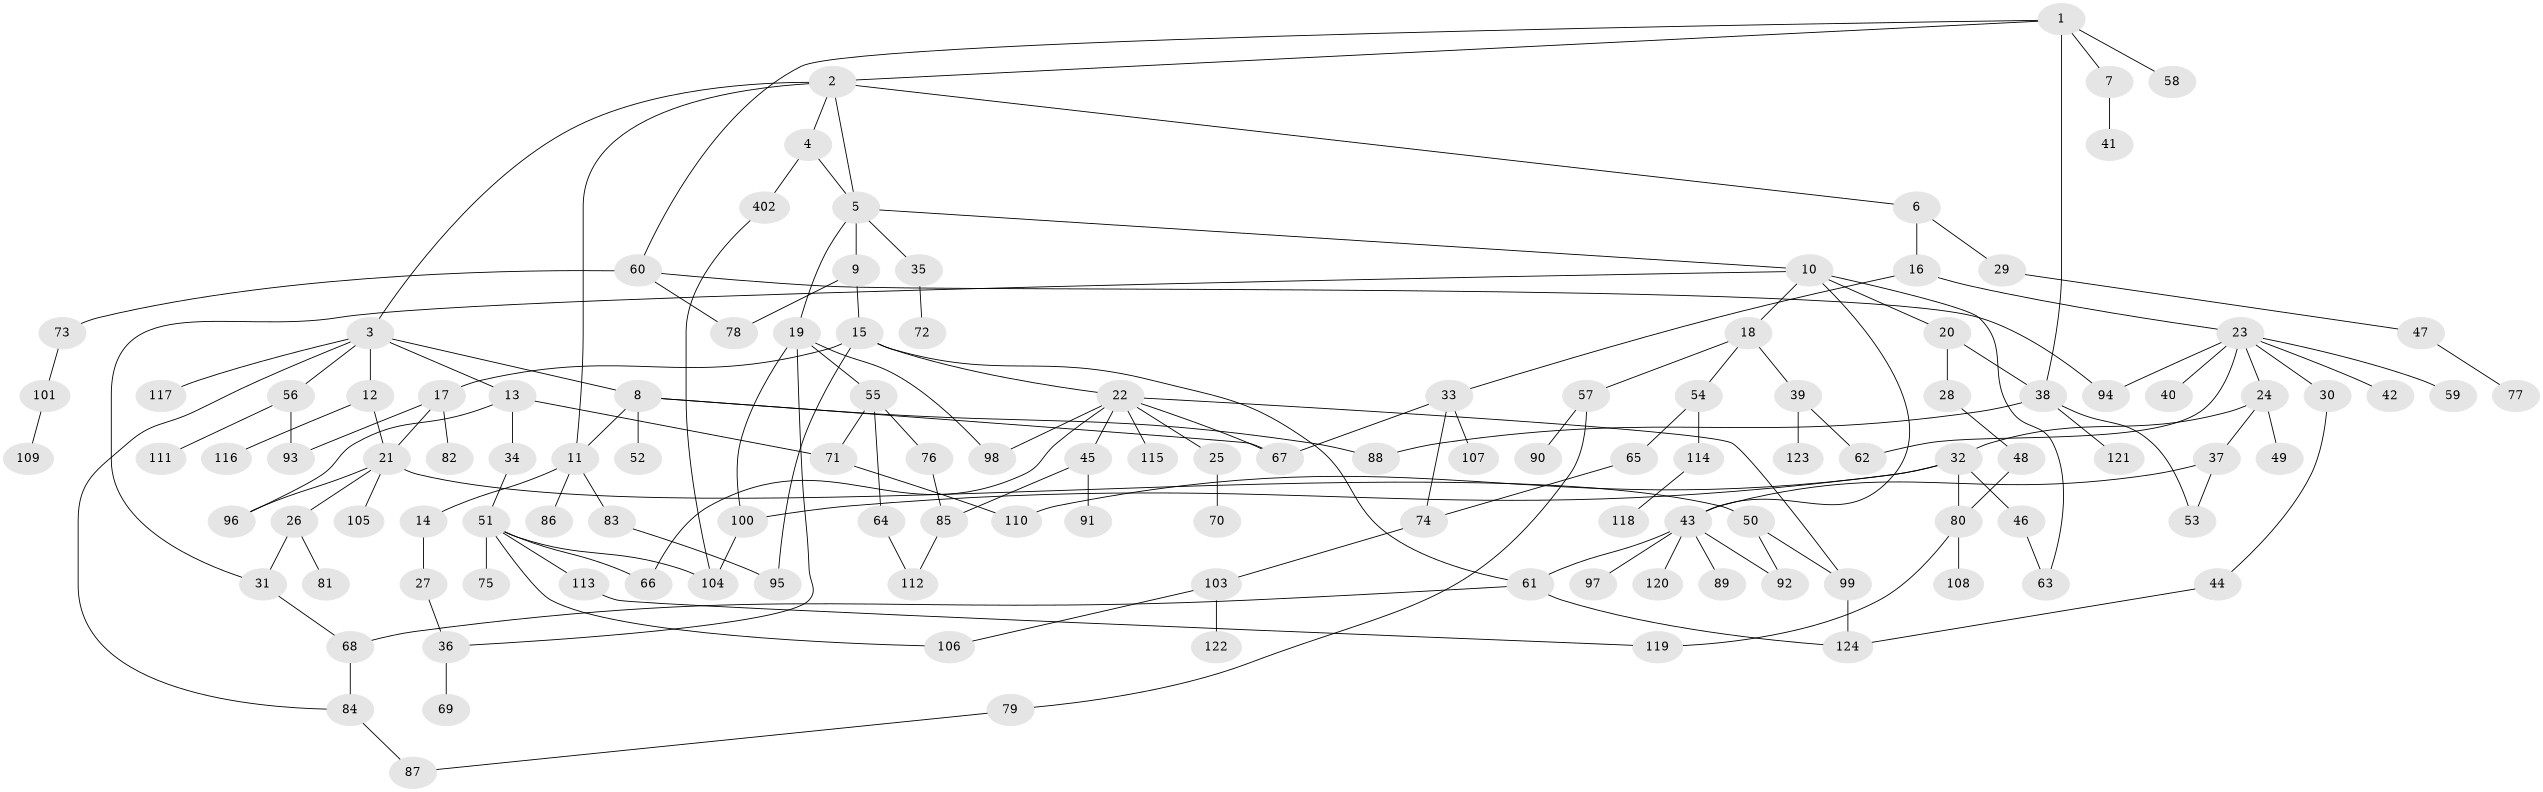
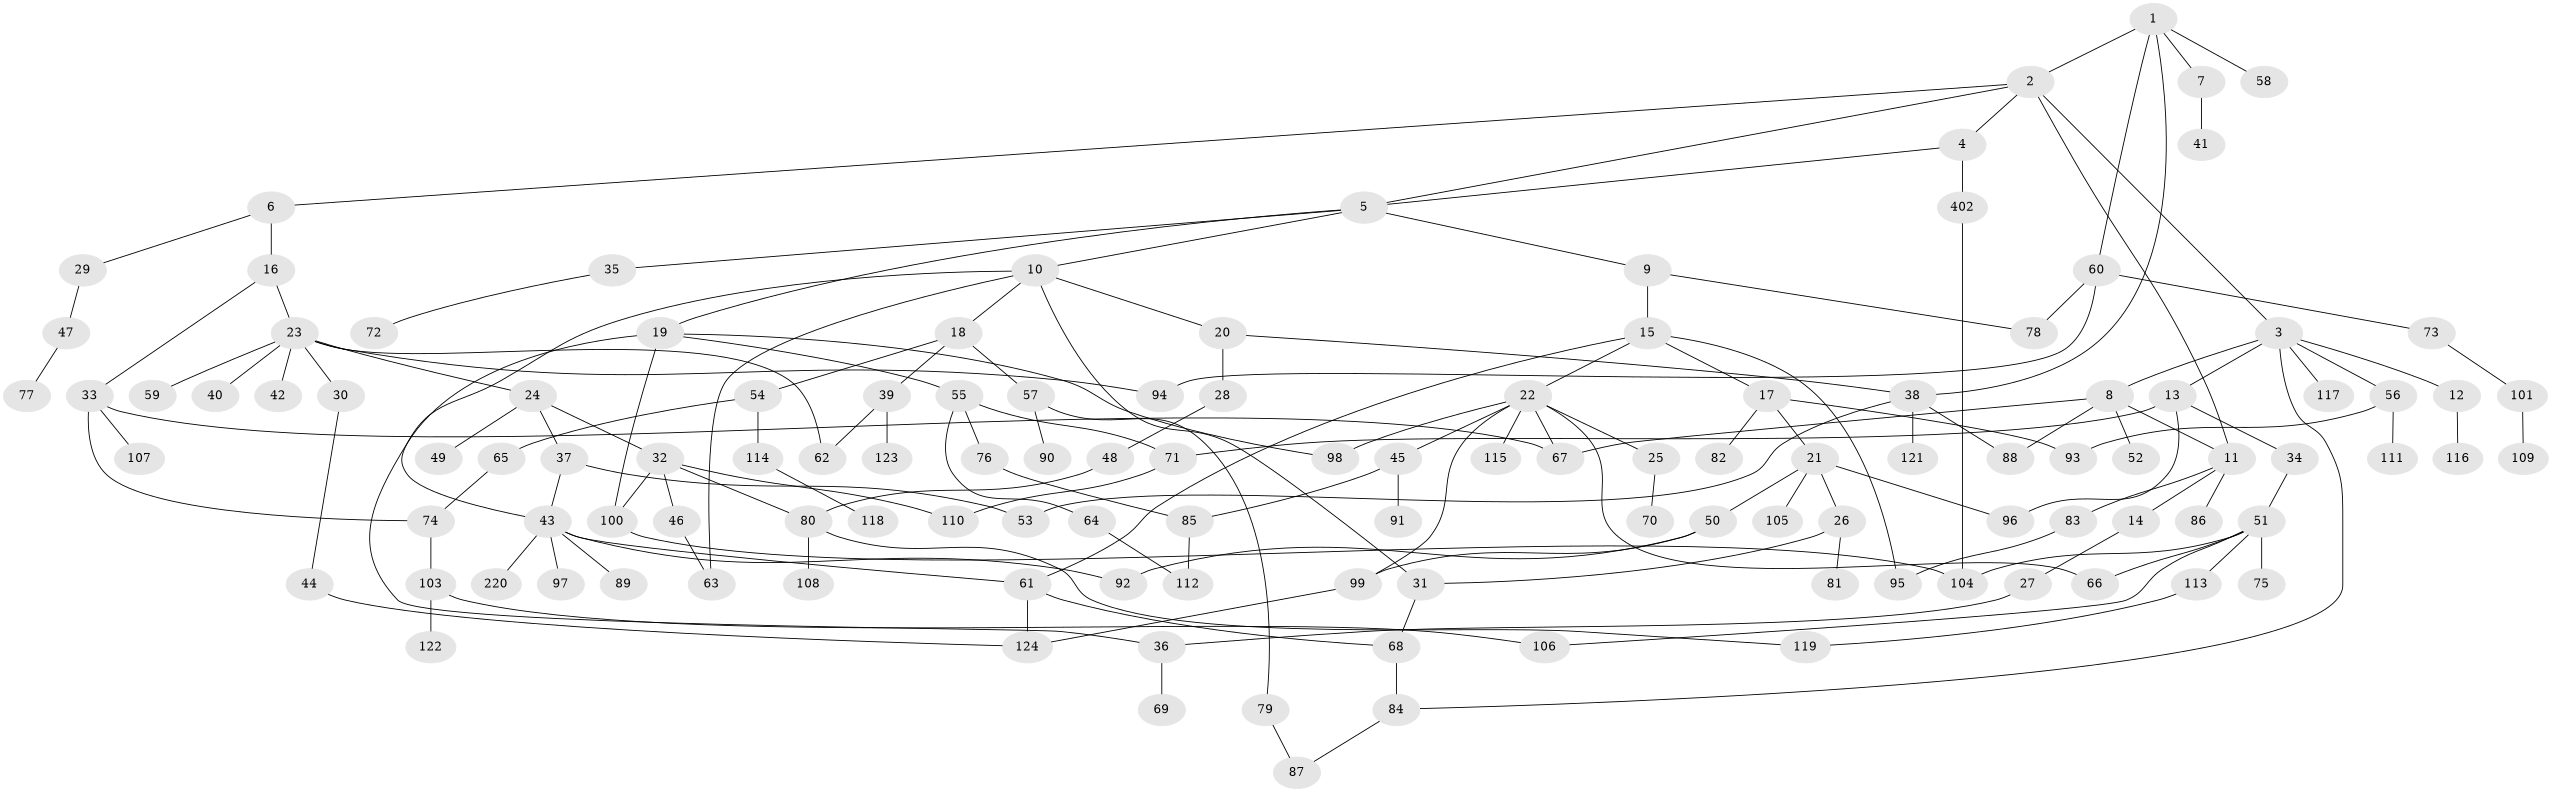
(379, 427) -> none
(1658, 584) -> (496, 584)
